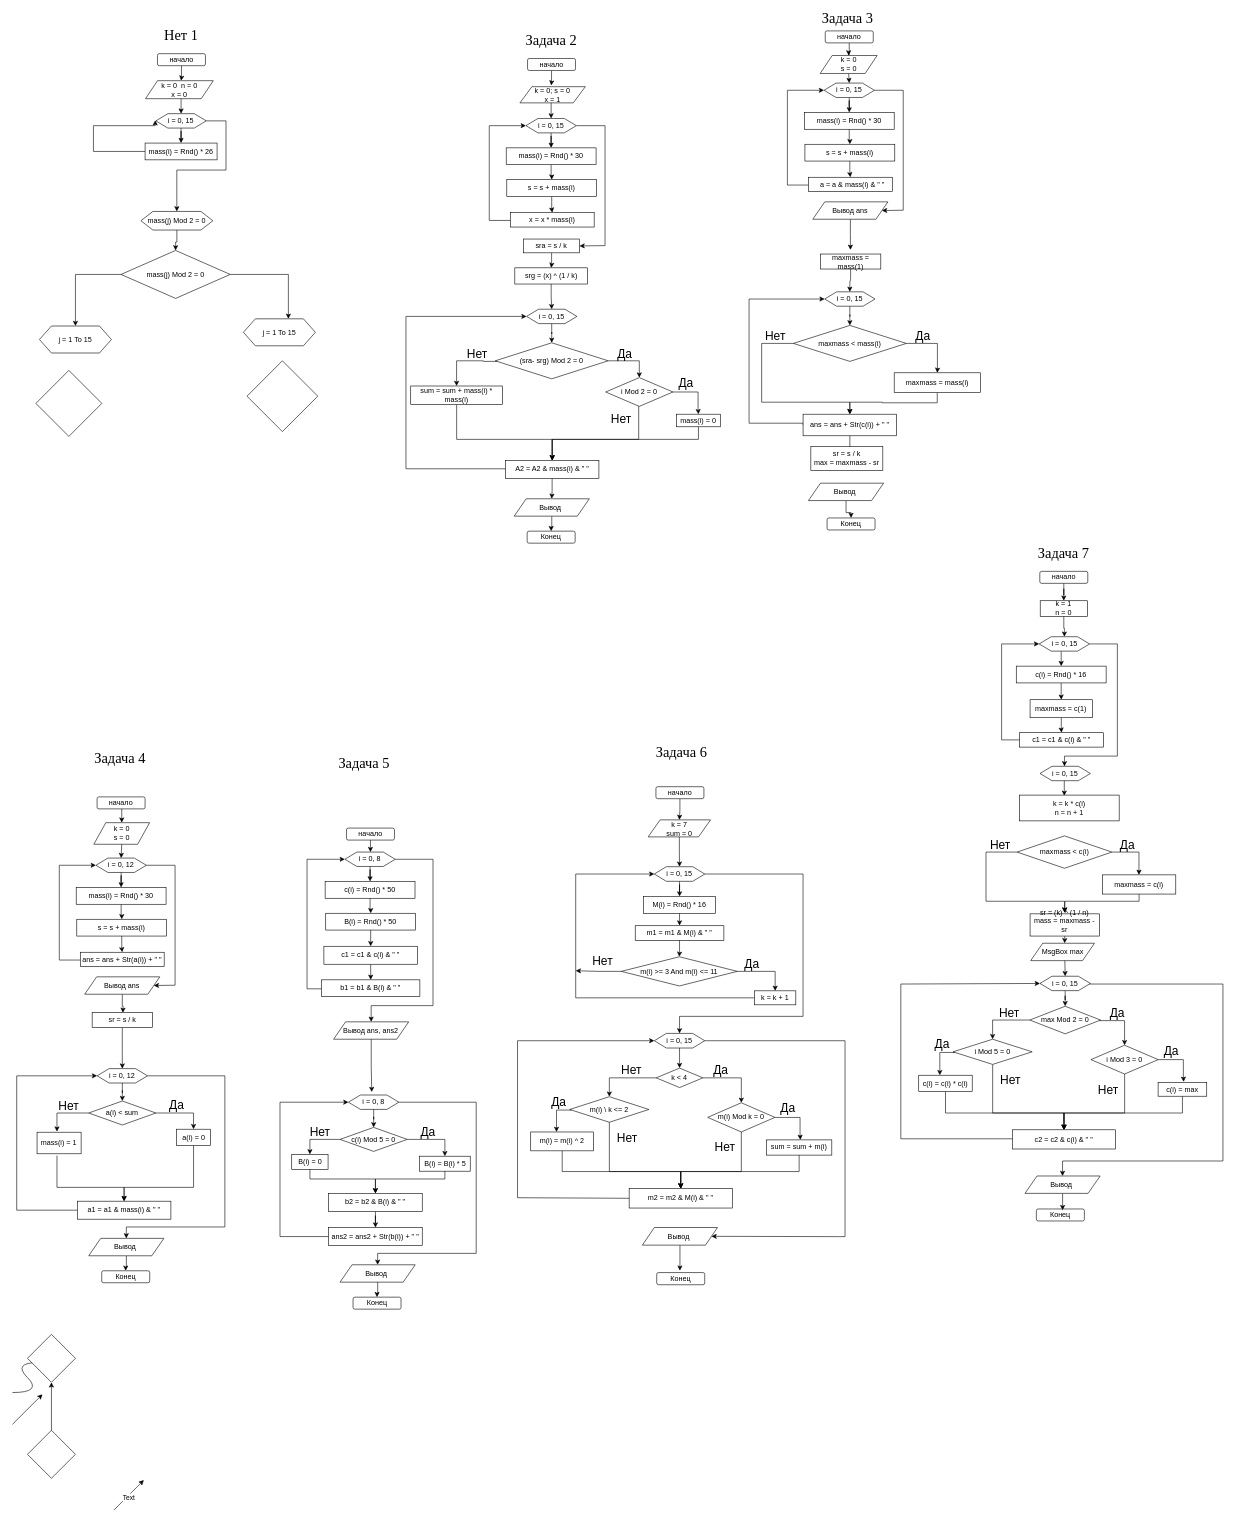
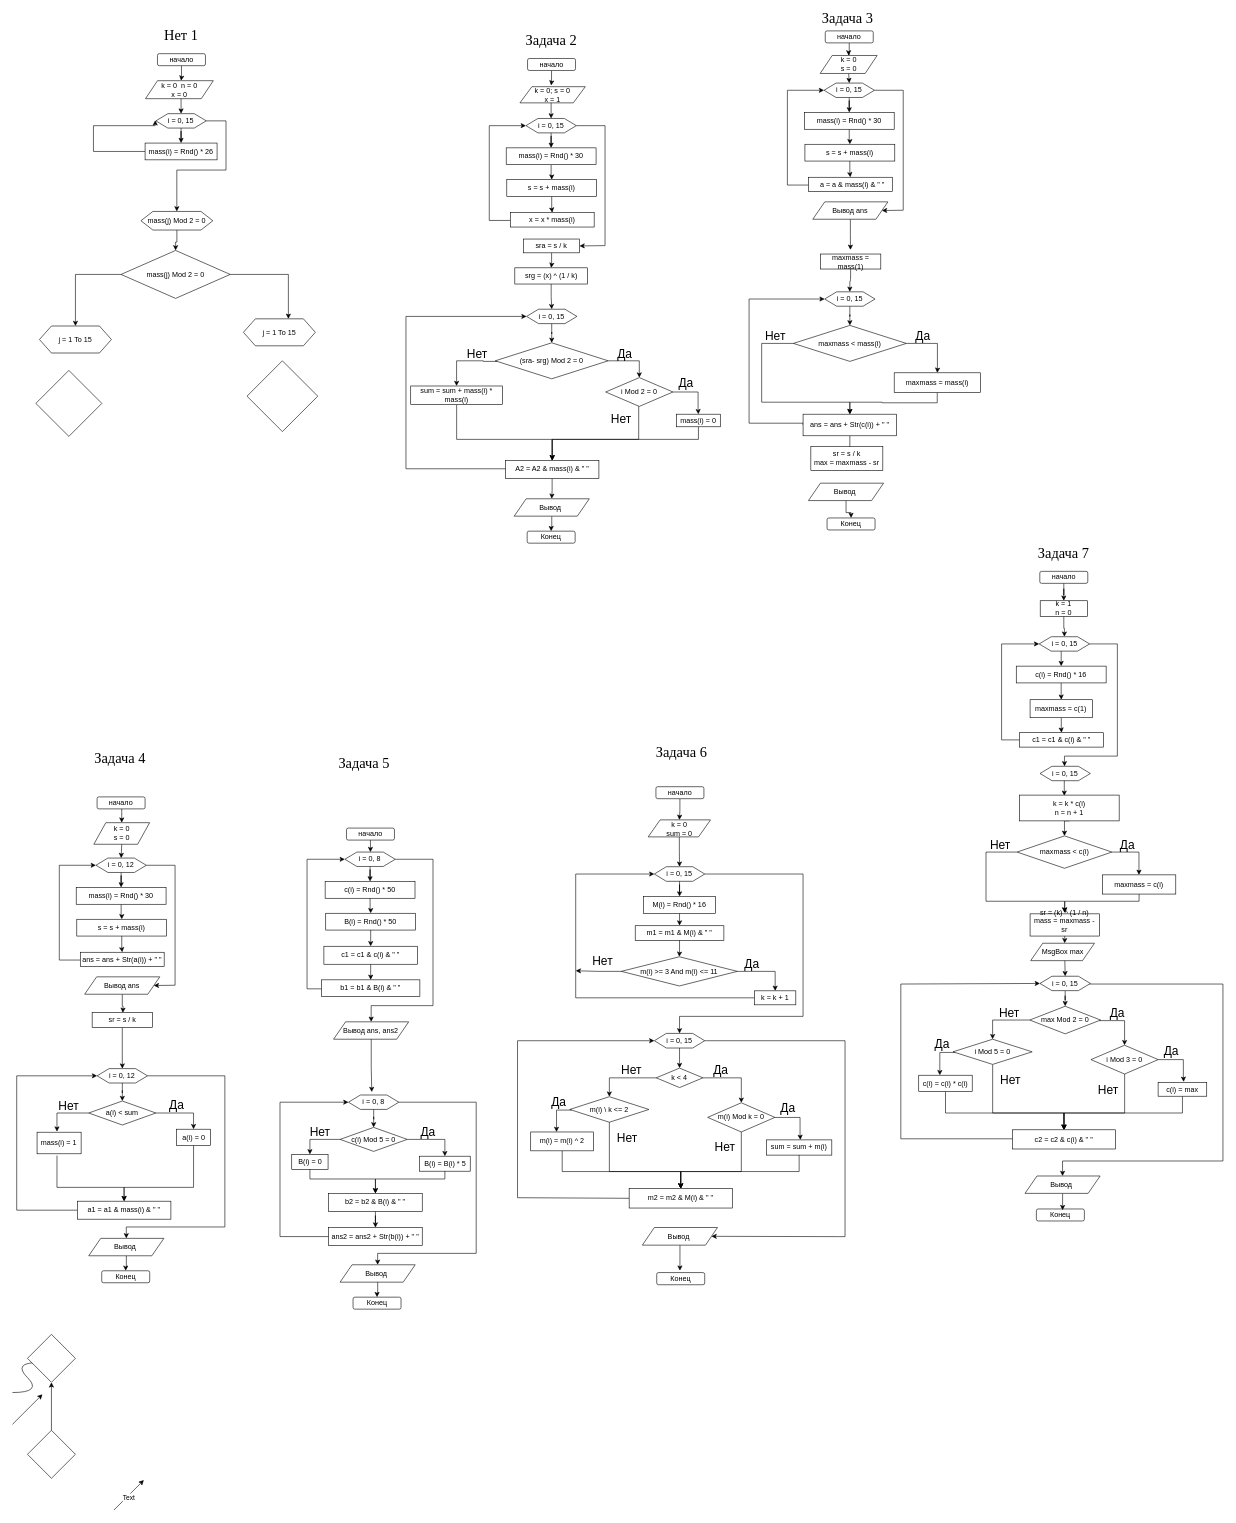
none -> (1065, 826)
(680, 829) -> (680, 829)
